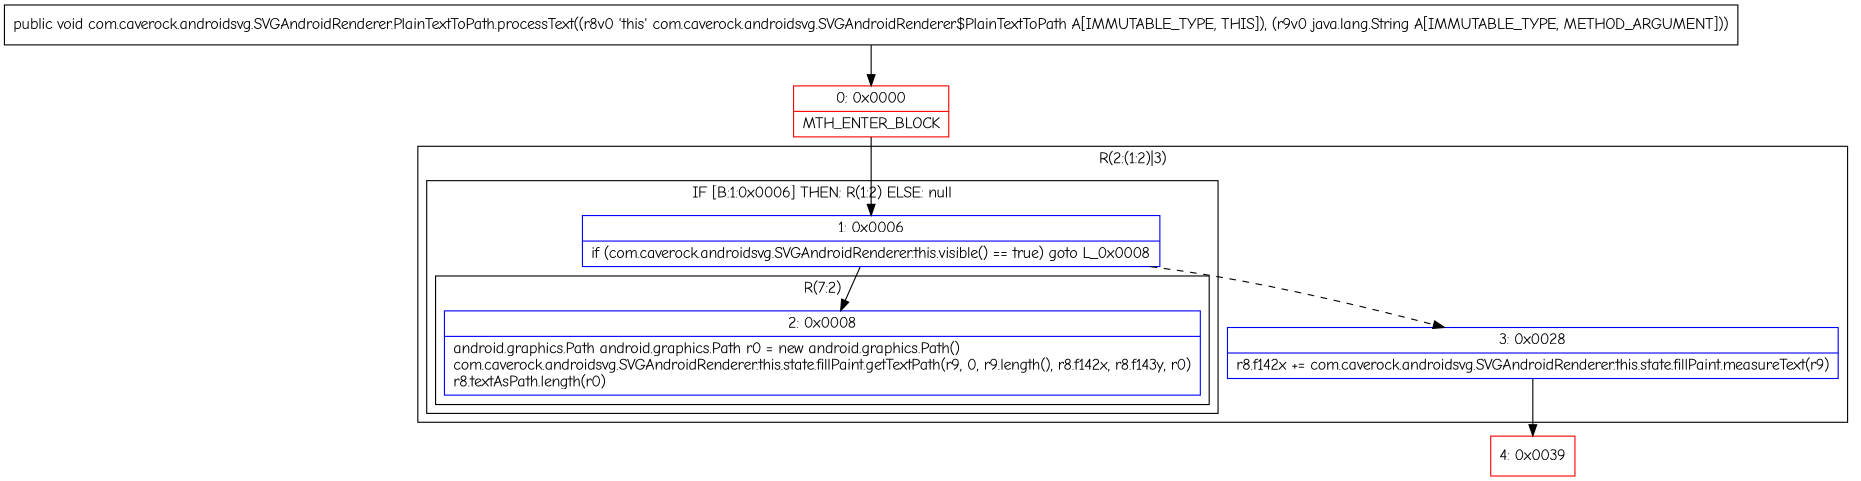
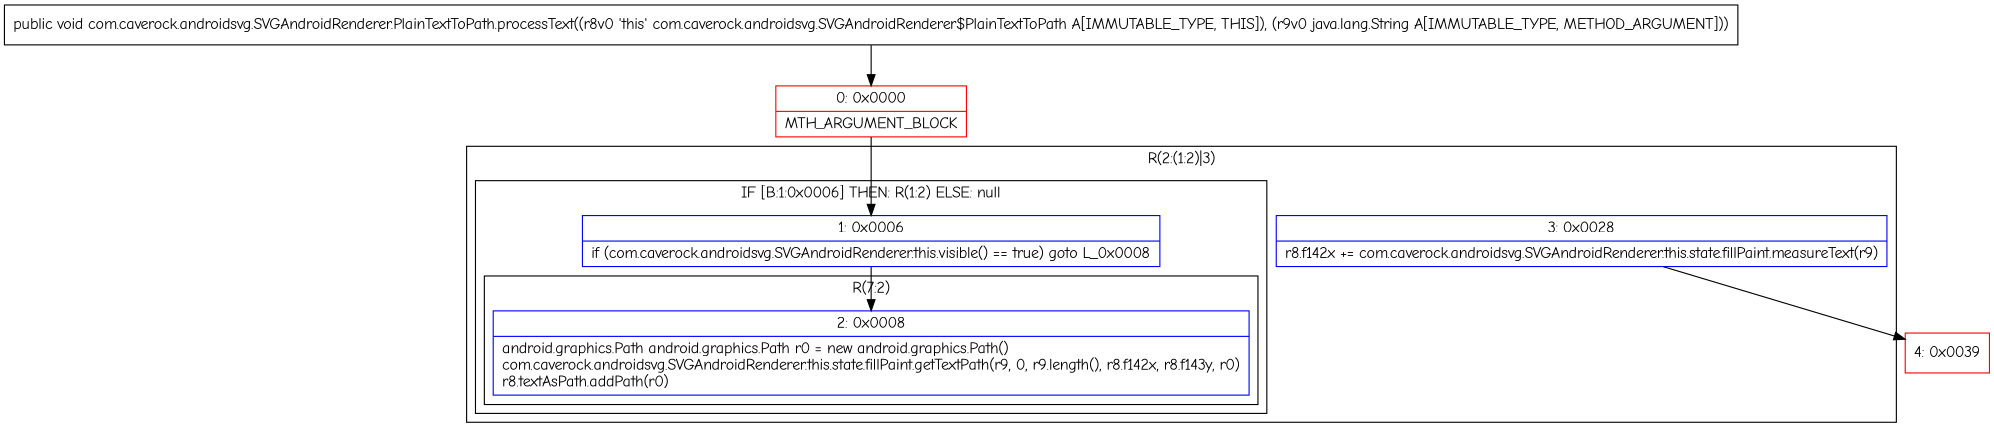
(871, 124) -> (871, 124)
(1293, 291) -> none
(530, 382) -> (586, 382)
